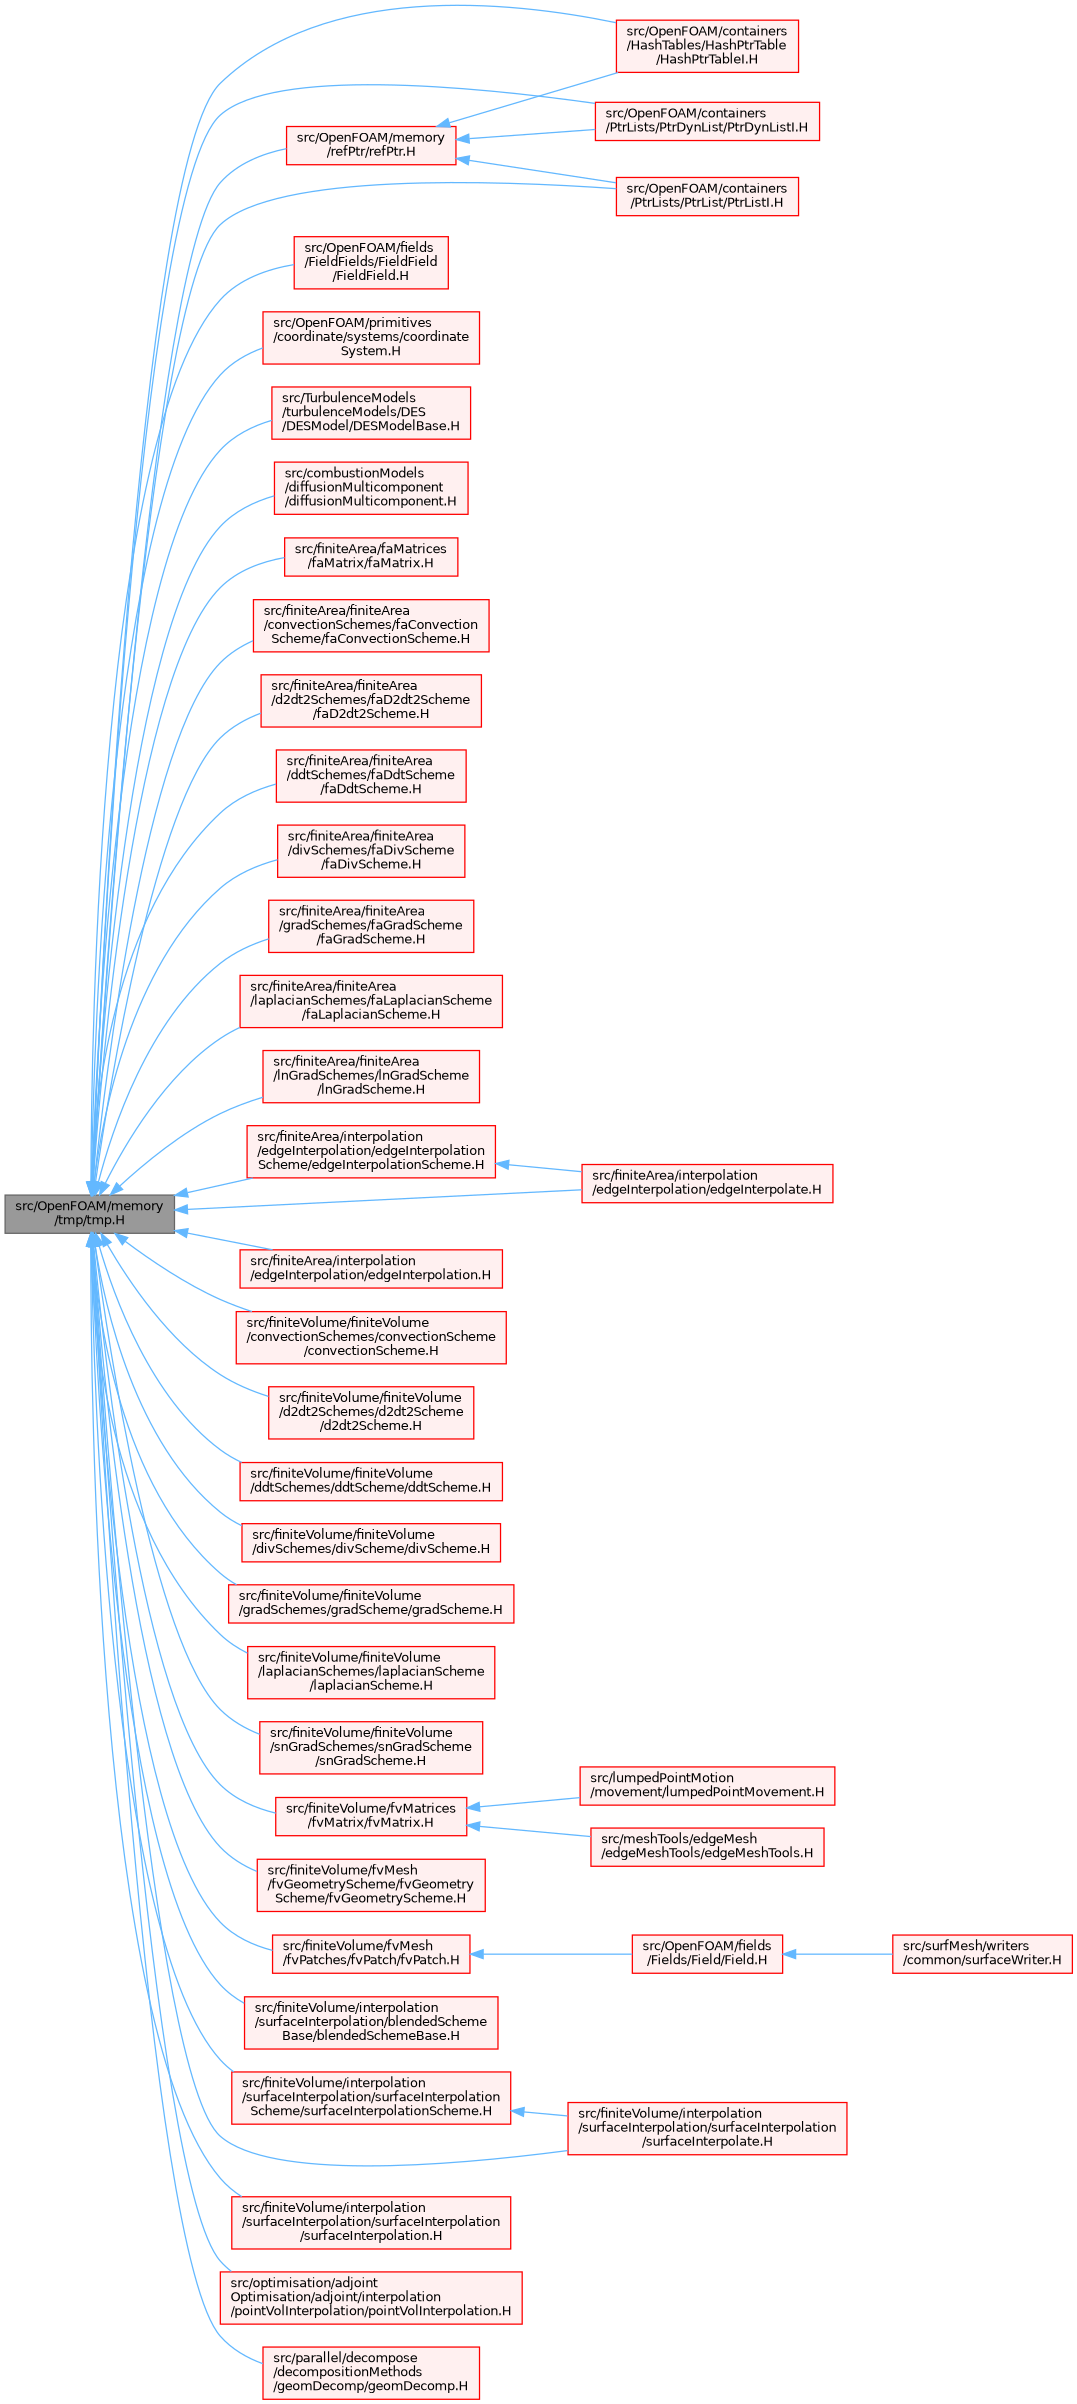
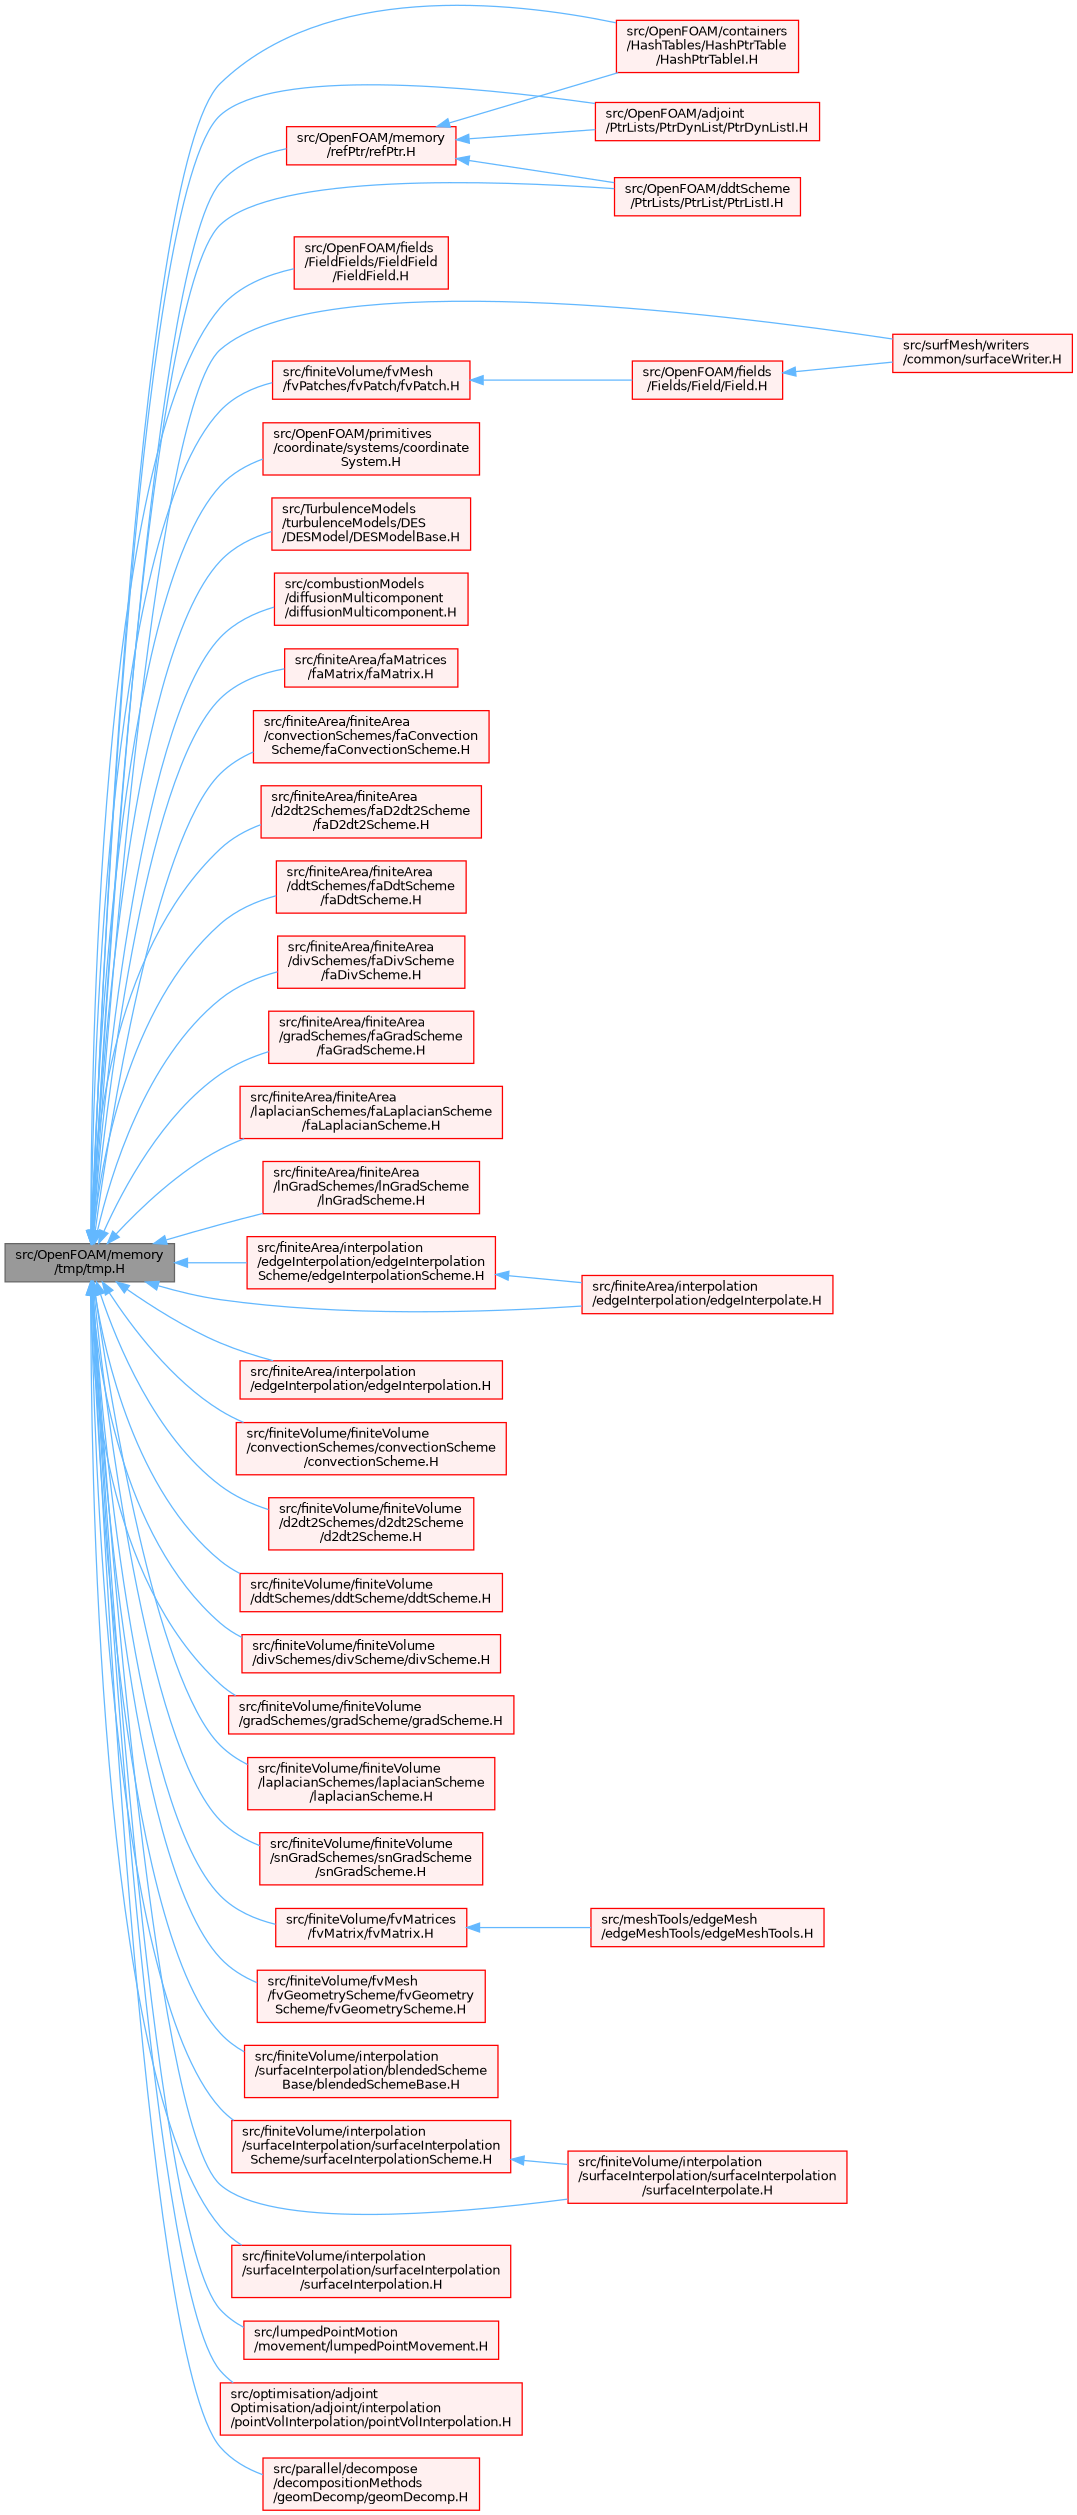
(707, 121) -> (707, 122)
(707, 197) -> (707, 197)
none -> (183, 448)
(530, 1802) -> (132, 1822)
